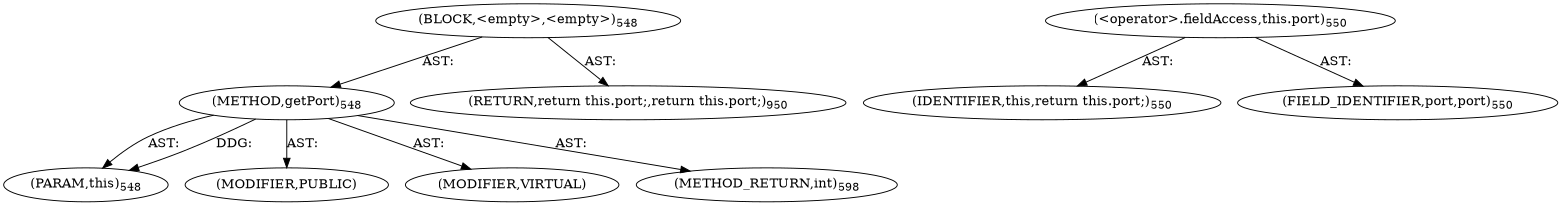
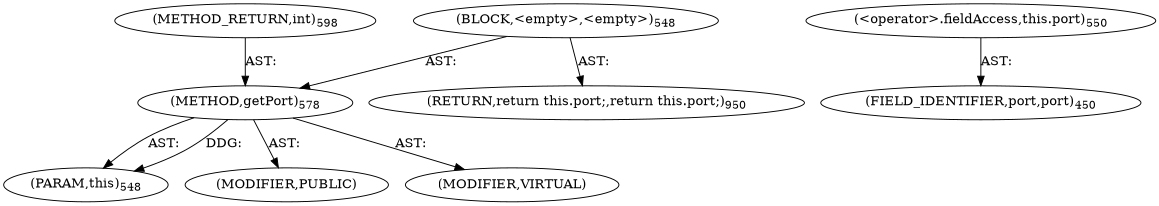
(351, 101) -> (309, 101)
(1502, 101) -> (1086, 101)
(1042, 103) -> none
(519, 143) -> (245, 57)
